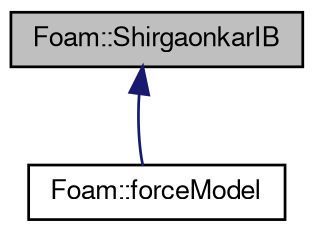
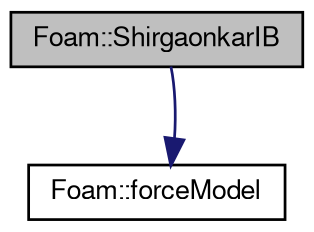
(139, 130) -> (175, 102)
